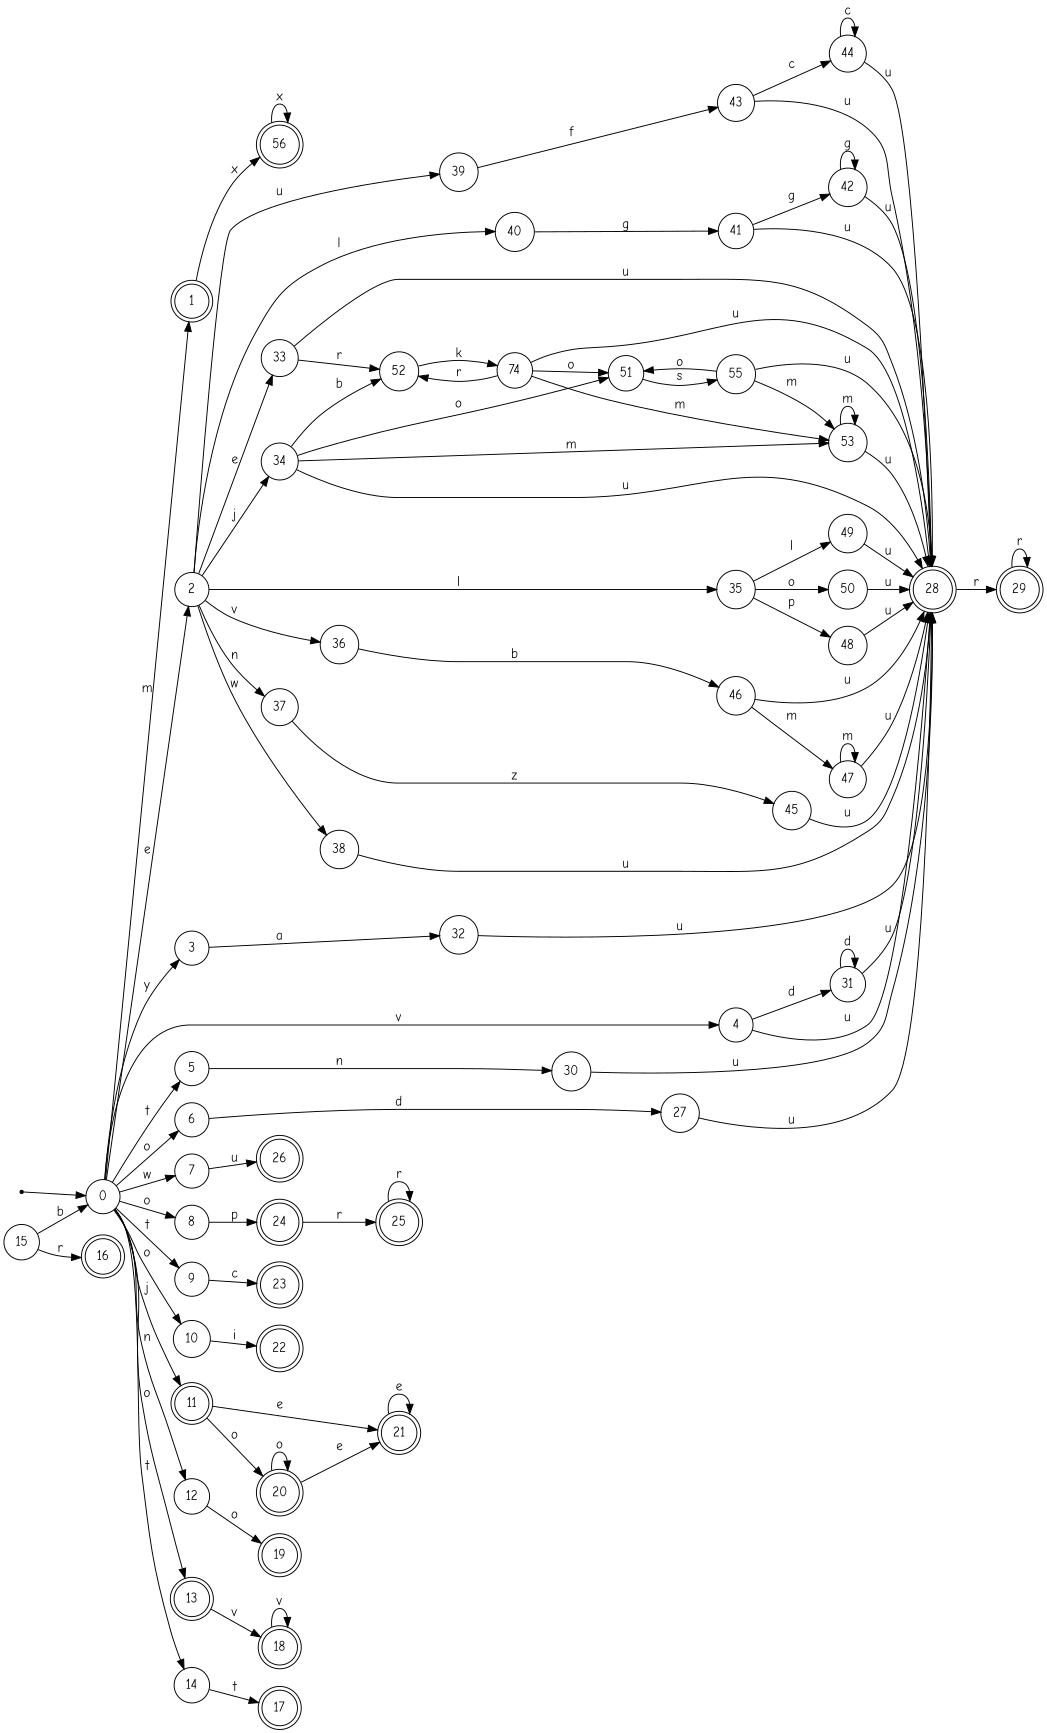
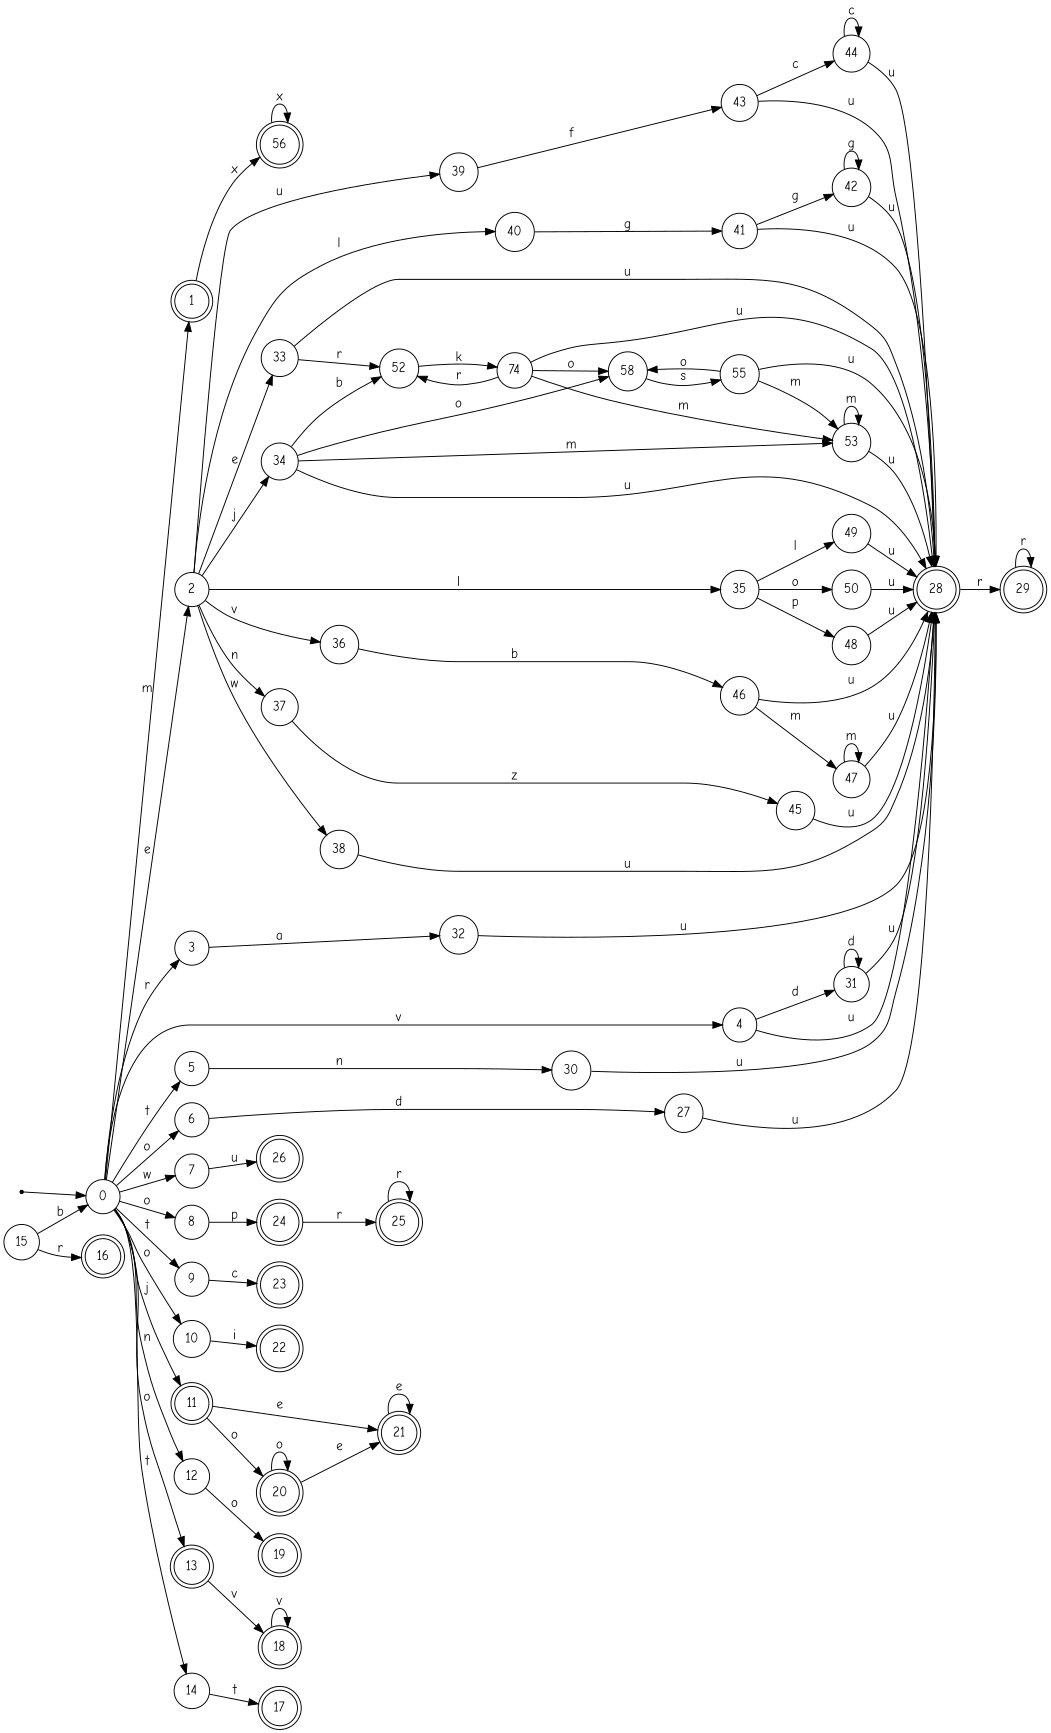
(626, 373) -> (628, 371)
(147, 986) -> (147, 986)
